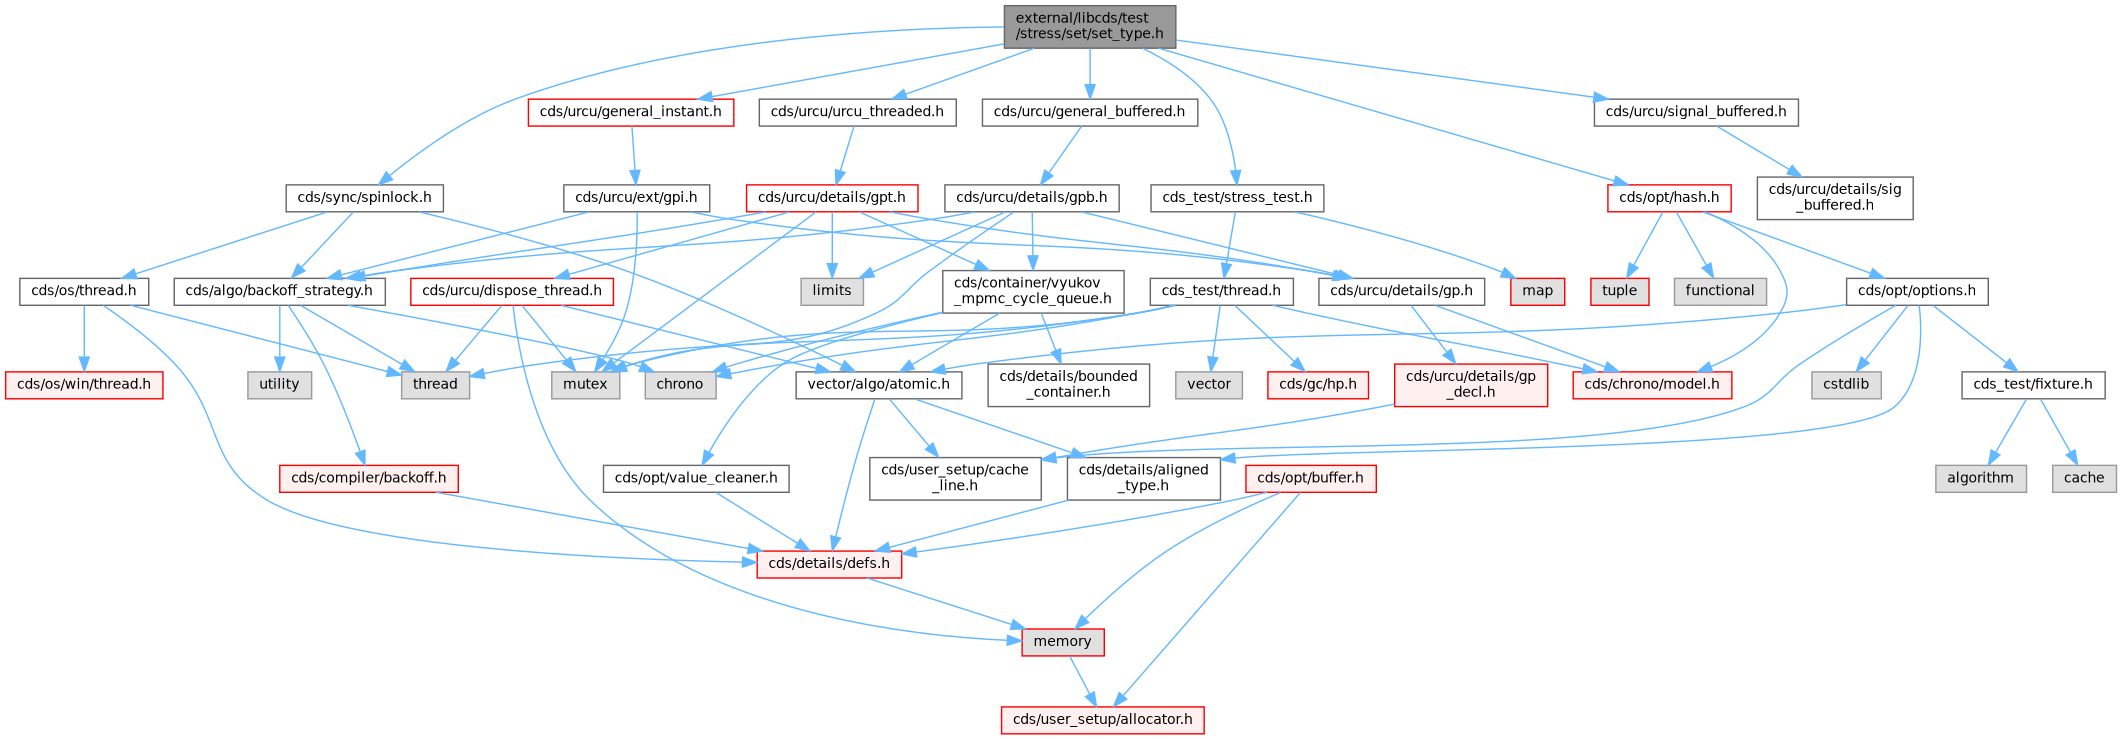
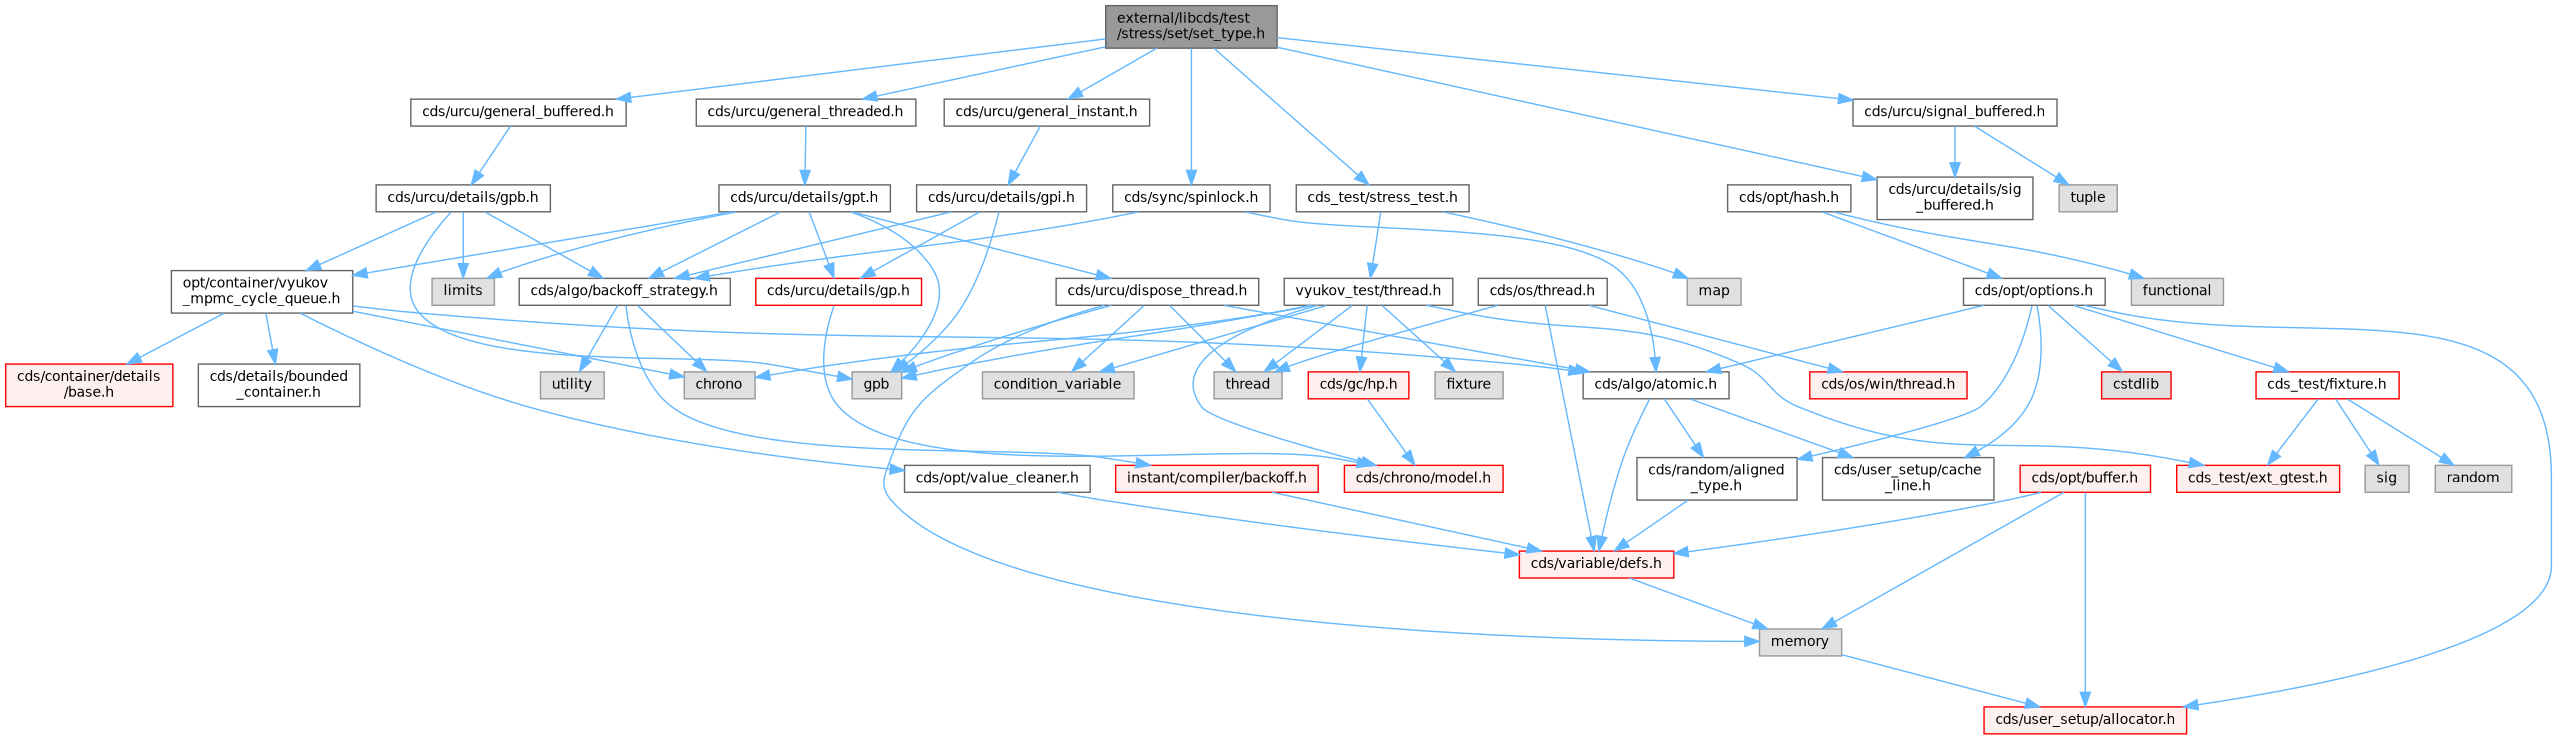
(631, 113) -> (1047, 113)
(858, 113) -> (806, 113)
(1386, 114) -> (1570, 112)
(637, 198) -> (1002, 198)
(832, 198) -> (805, 198)
(1670, 198) -> (1789, 198)
(1648, 239) -> (2015, 152)
(231, 243) -> none
(1210, 243) -> none
(1787, 288) -> (1387, 426)
(512, 292) -> (1157, 292)
(1033, 292) -> (262, 292)
(1222, 292) -> (1368, 292)
(1402, 292) -> (839, 292)
(1538, 292) -> (1714, 292)
(1620, 292) -> (2088, 198)
(351, 335) -> none
none -> (89, 385)
(586, 385) -> (877, 385)
(879, 385) -> (1656, 385)
none -> (1058, 385)
(1209, 385) -> (1469, 385)
(1471, 385) -> none
(1847, 385) -> (2136, 385)
(2034, 385) -> (2328, 385)
none -> (2546, 443)
(369, 479) -> (1217, 479)
(1144, 479) -> (1717, 479)
(1981, 479) -> (2387, 479)
(2085, 479) -> (2474, 479)
none -> (2258, 479)
(829, 565) -> (1597, 565)
(1063, 642) -> (1801, 642)
